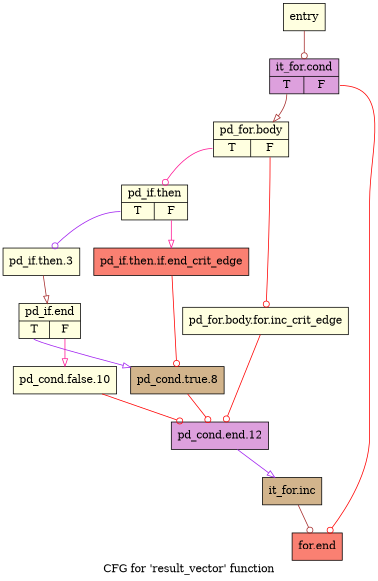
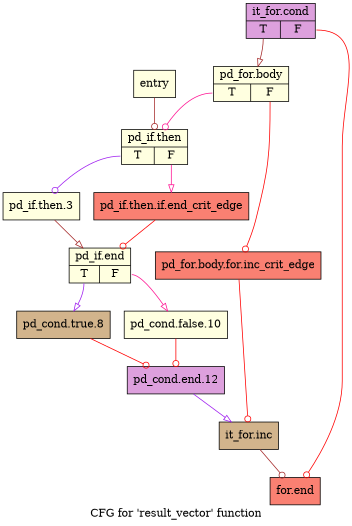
(304, 42) -> (155, 111)
(174, 318) -> (140, 232)
(266, 321) -> (238, 266)
(244, 375) -> (243, 347)
